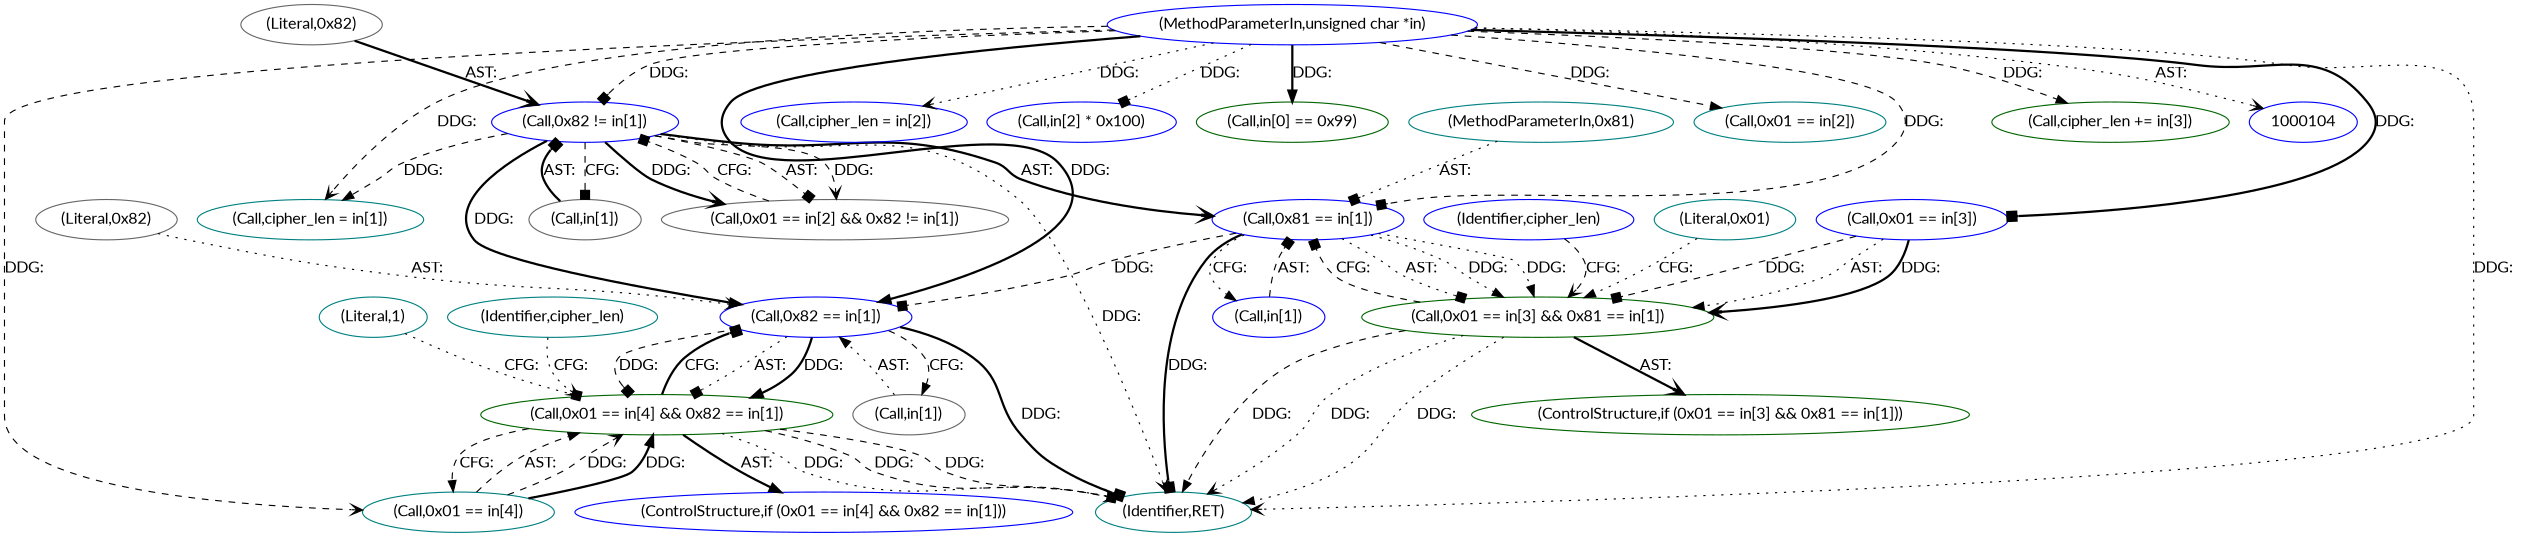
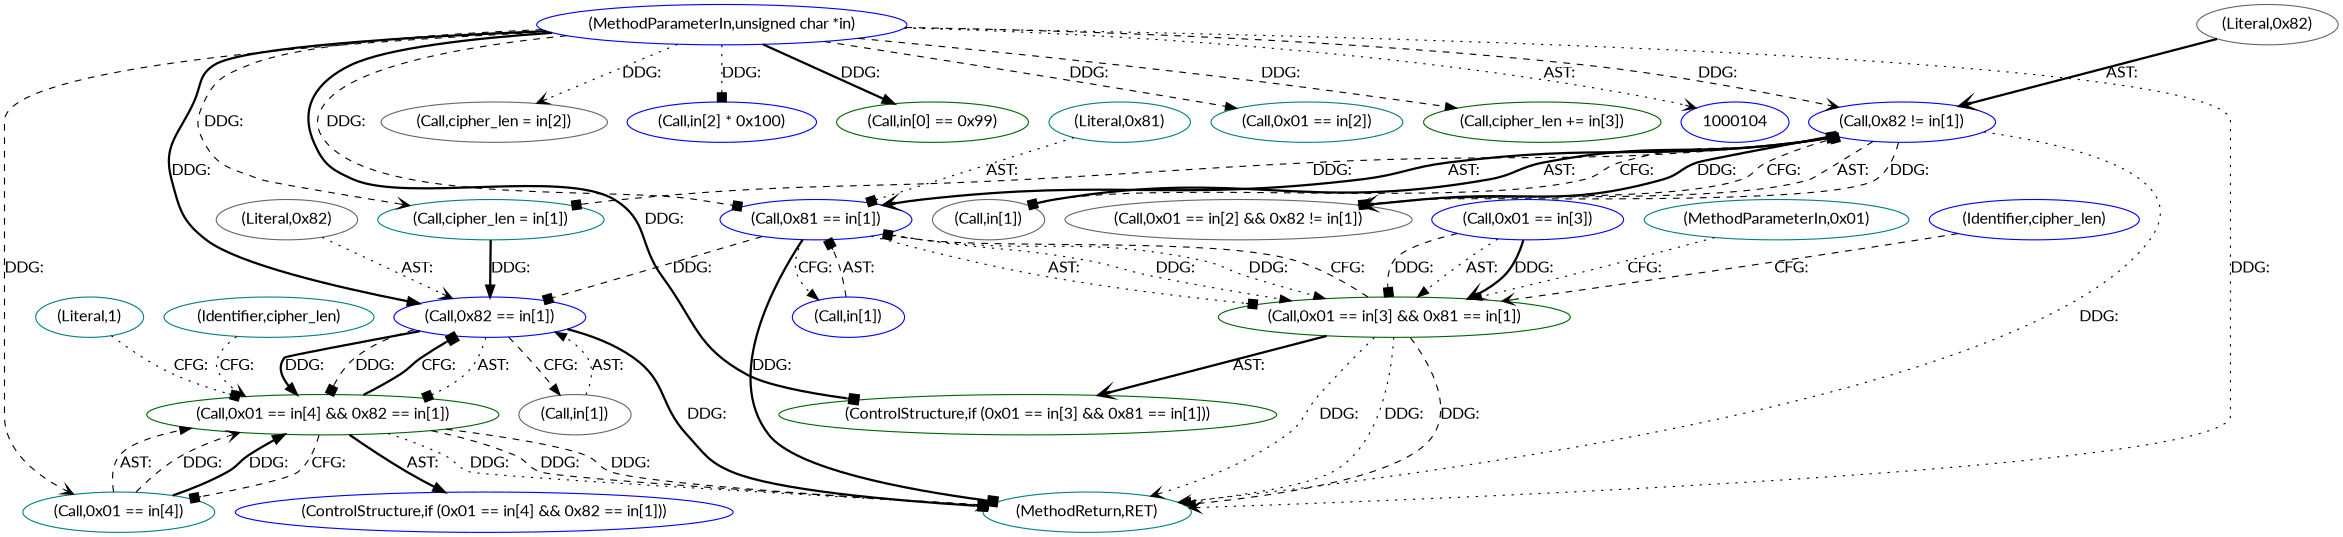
(766, 48) -> (1368, 46)
(2128, 58) -> (422, 188)
(854, 122) -> (494, 122)
(1541, 122) -> (1120, 122)
(426, 154) -> (1210, 168)
(1725, 220) -> (1777, 220)
(532, 263) -> (490, 263)
(480, 442) -> (271, 481)
(1174, 512) -> (1087, 512)
